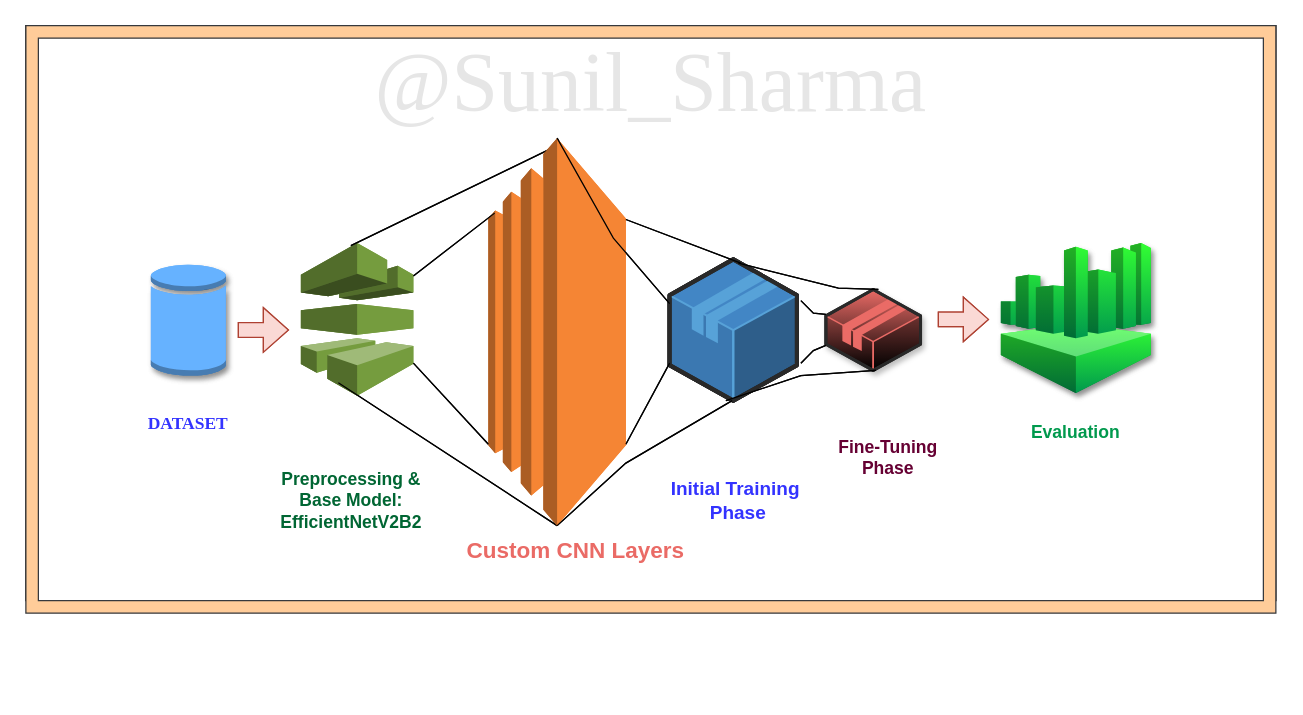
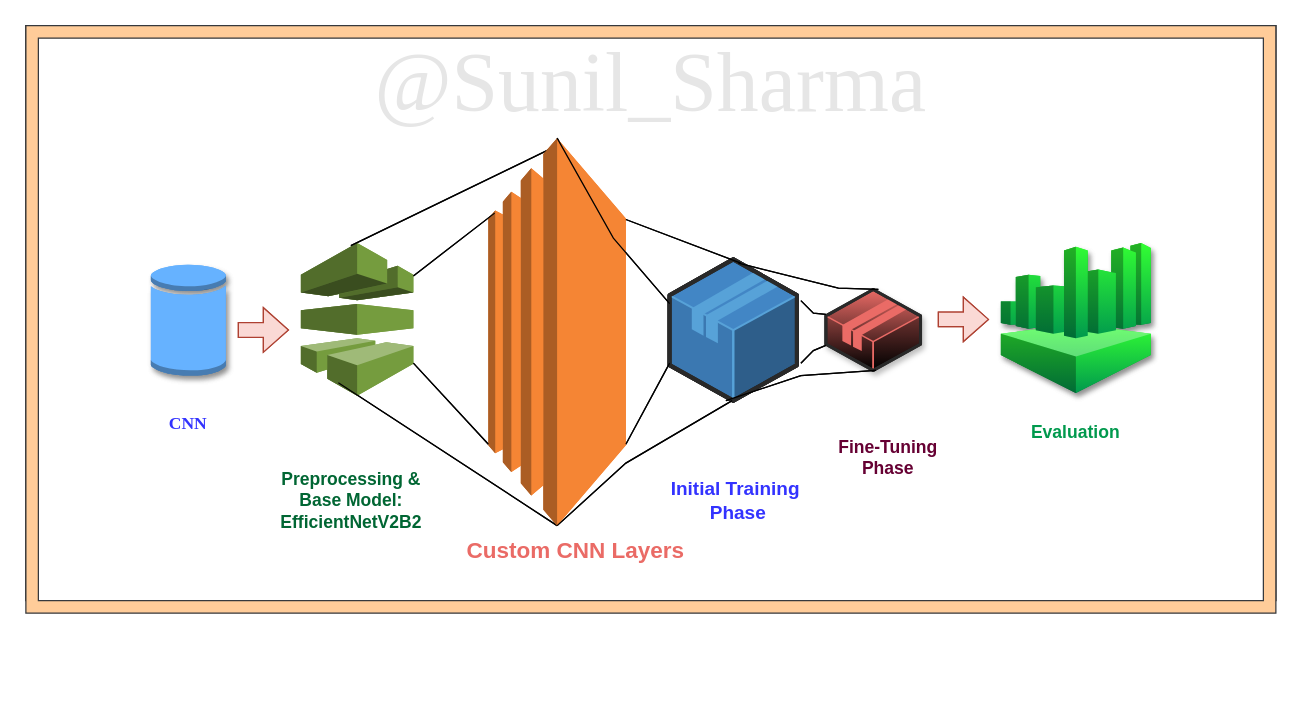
(188, 419) -> (188, 419)
